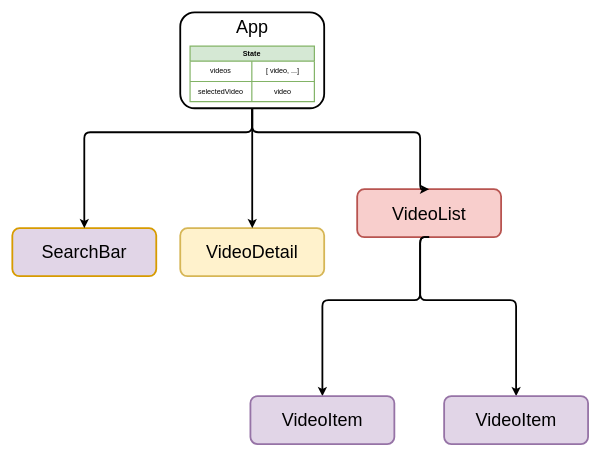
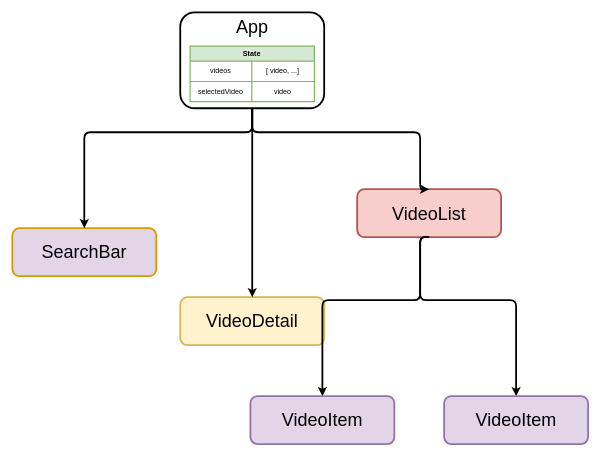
(252, 252) -> (252, 321)
